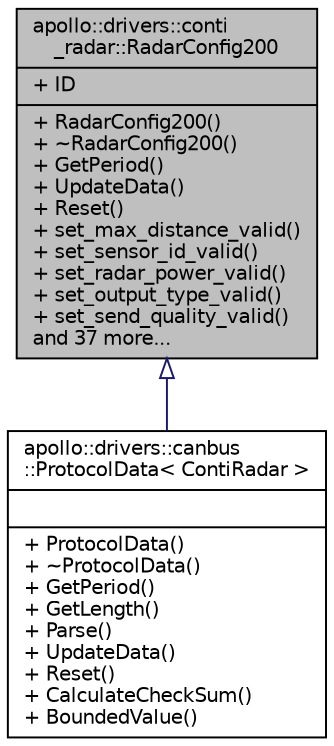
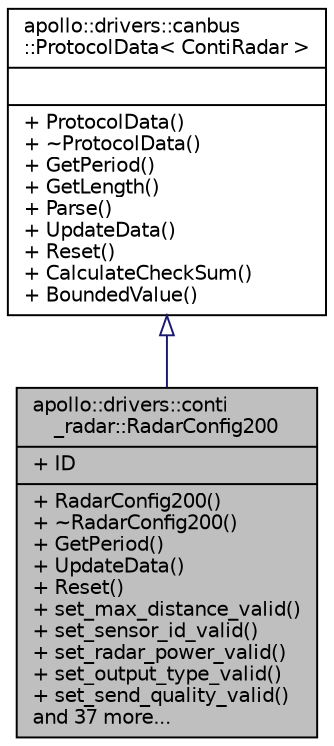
(167, 404) -> (167, 361)
